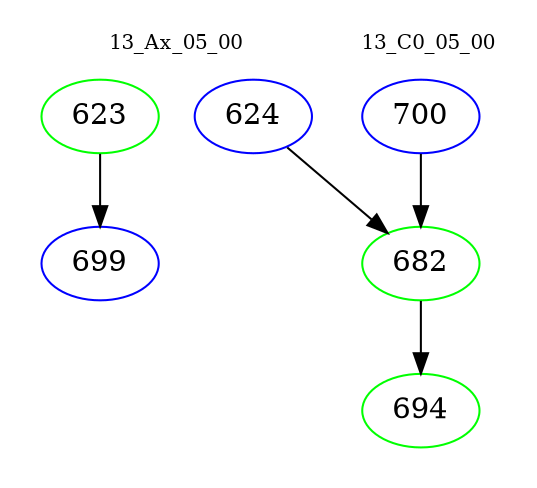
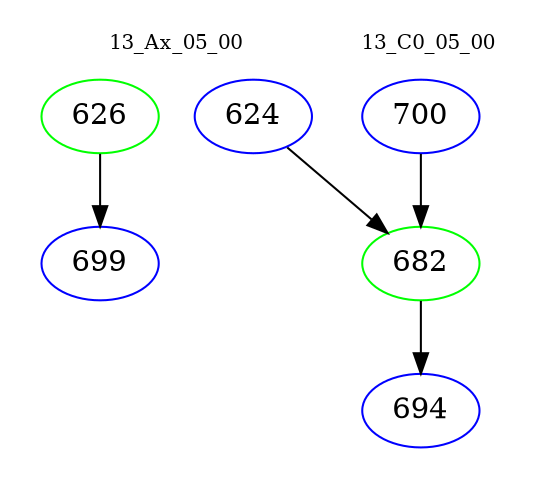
(100, 116) -> (100, 116)
(421, 411) -> (421, 411)
